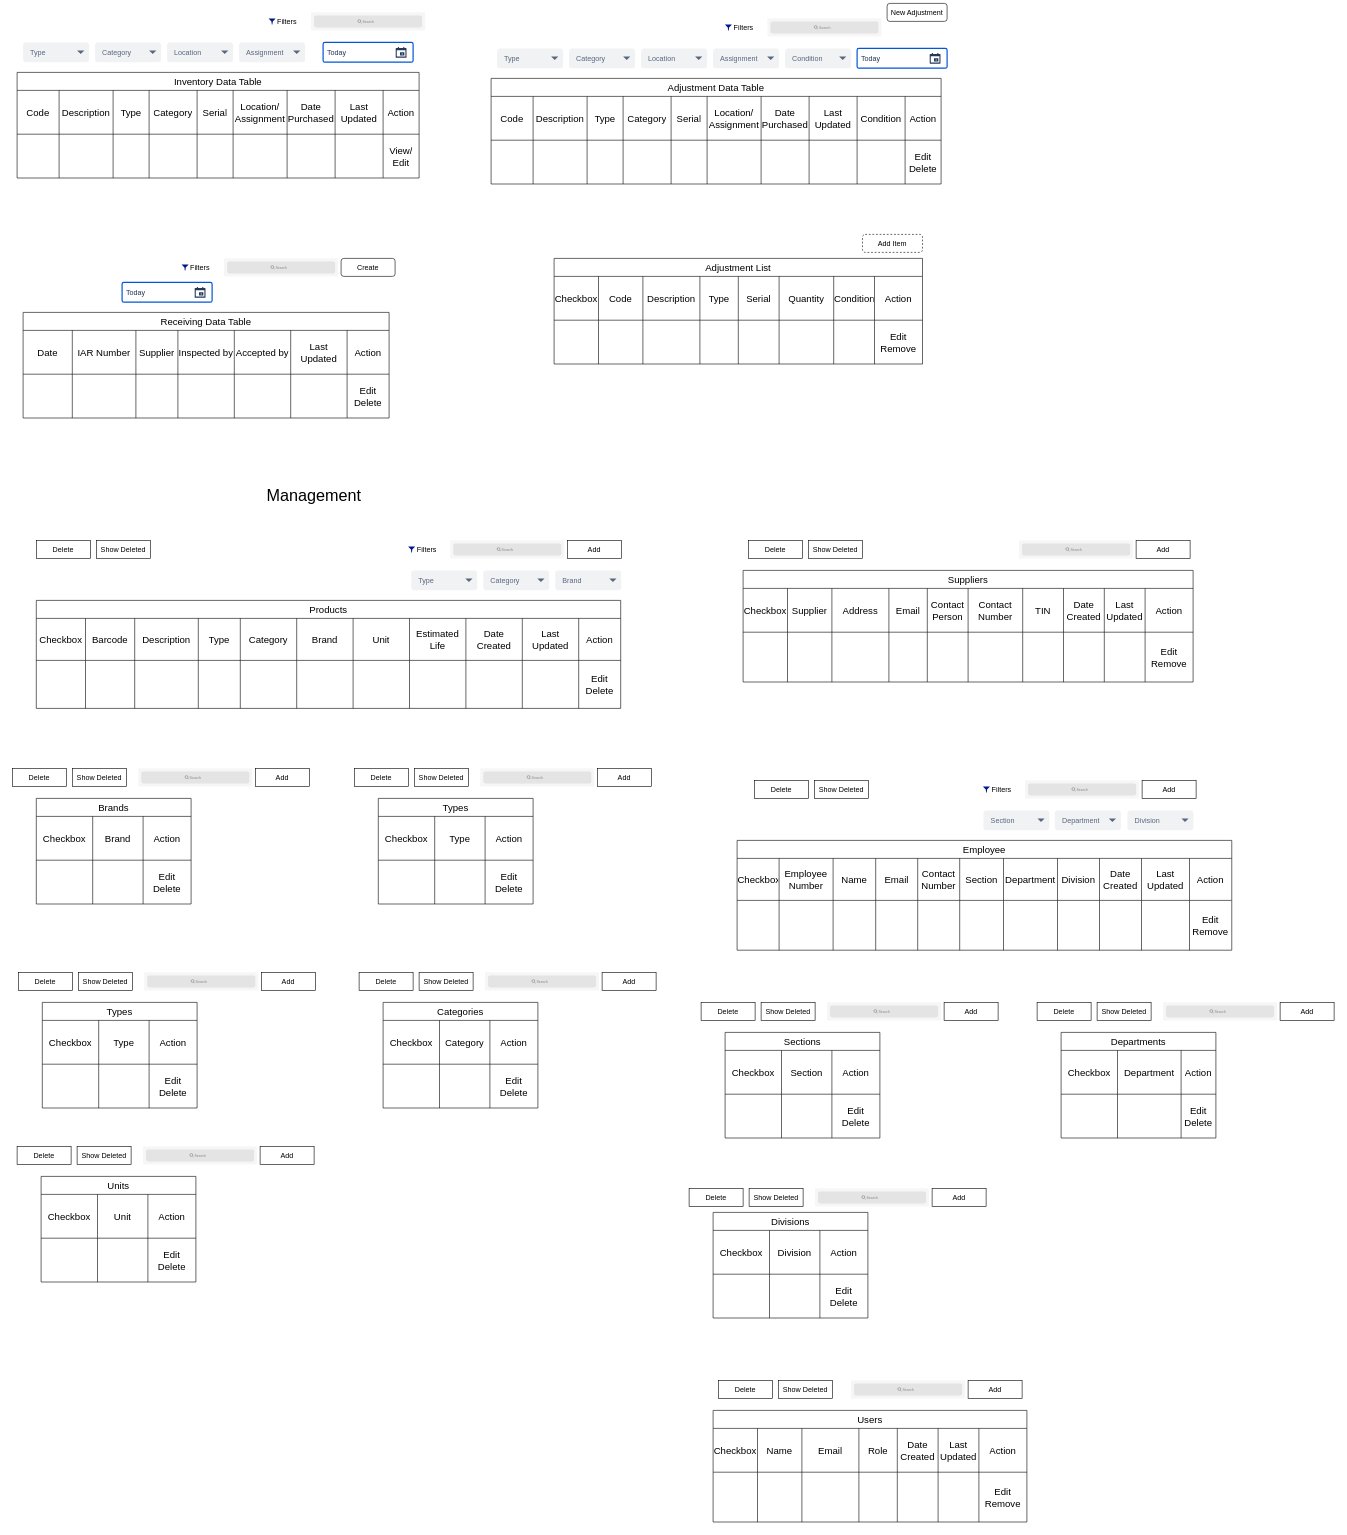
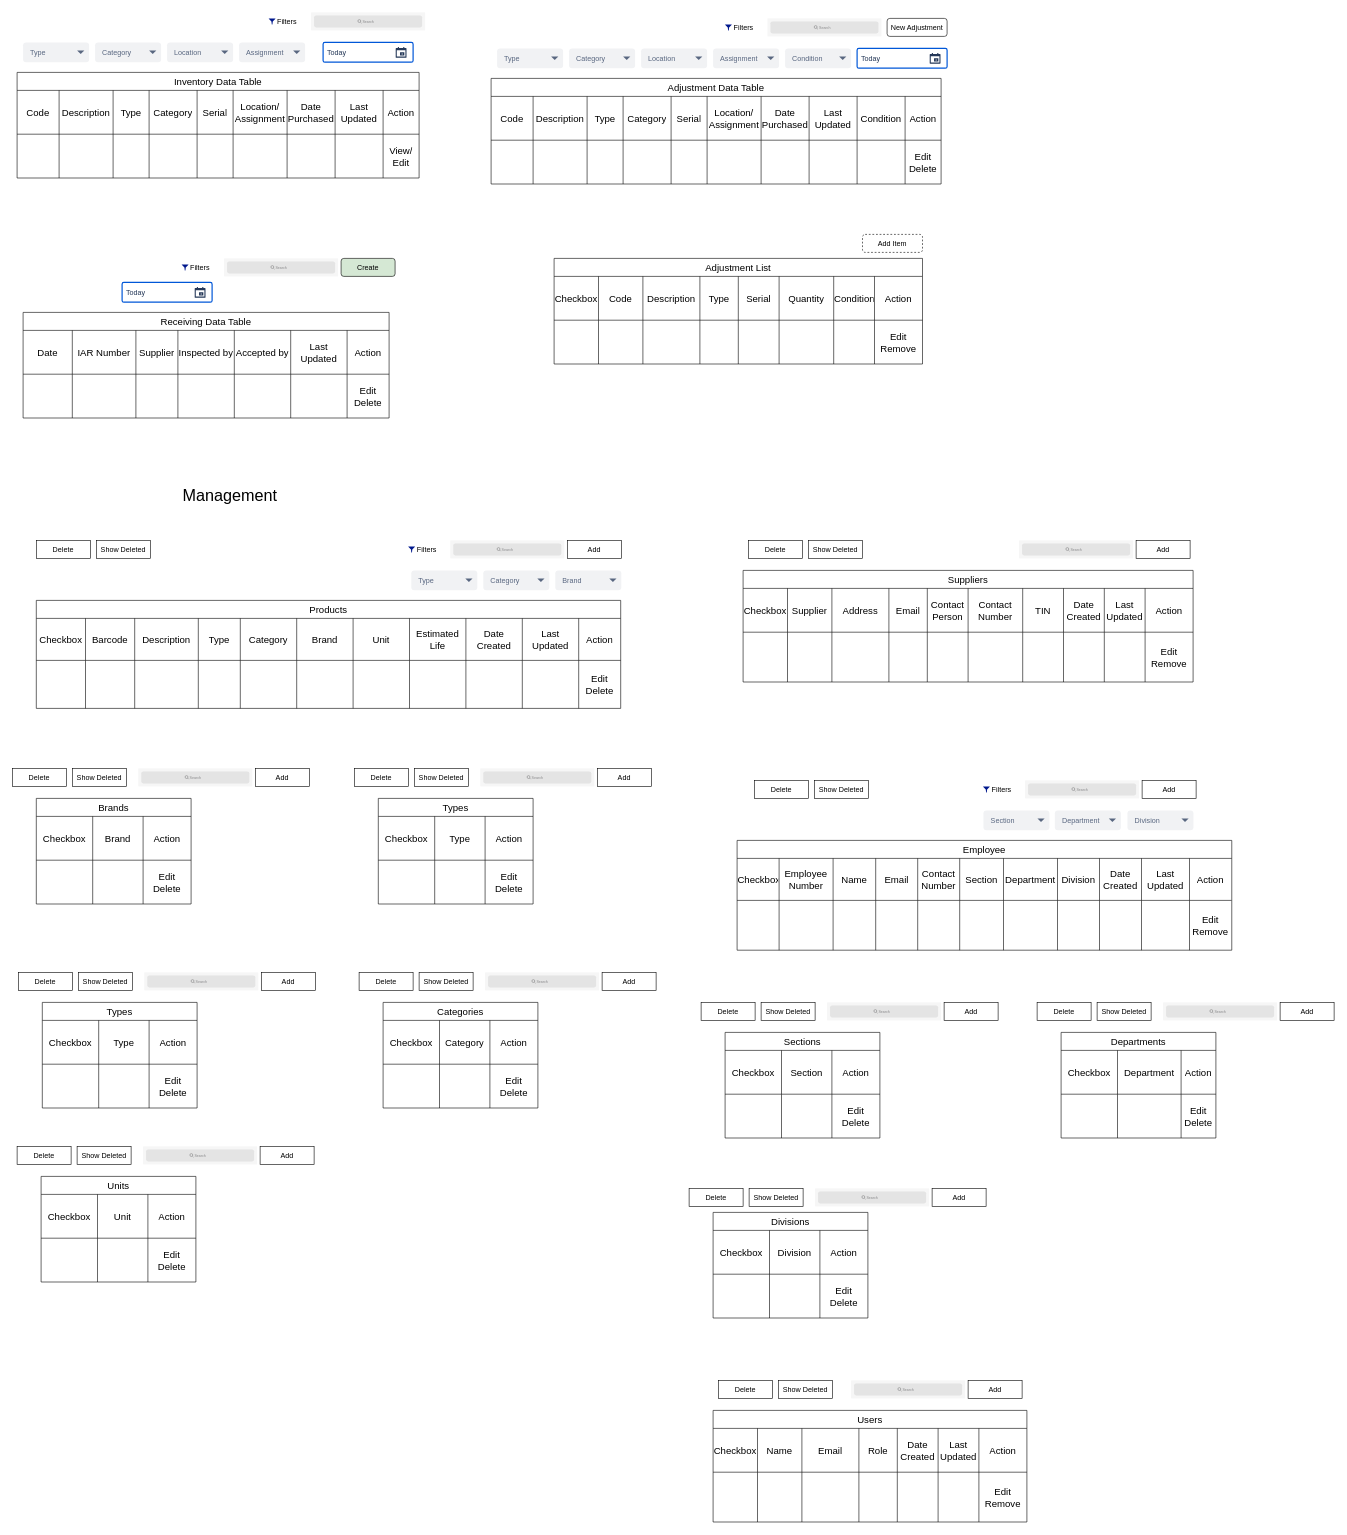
(917, 12) -> (917, 27)
(368, 267) -> (368, 267)
(314, 495) -> (230, 495)
